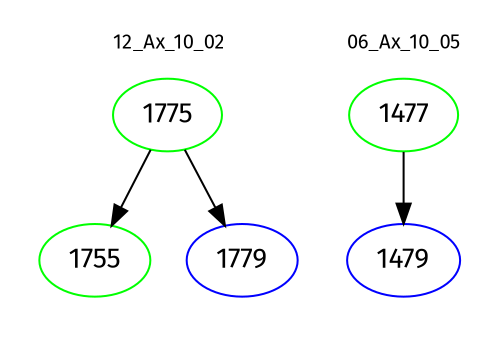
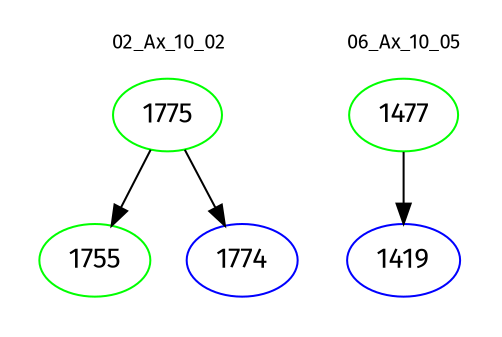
(170, 43) -> (170, 43)
(242, 260) -> (242, 260)
(404, 260) -> (404, 260)
